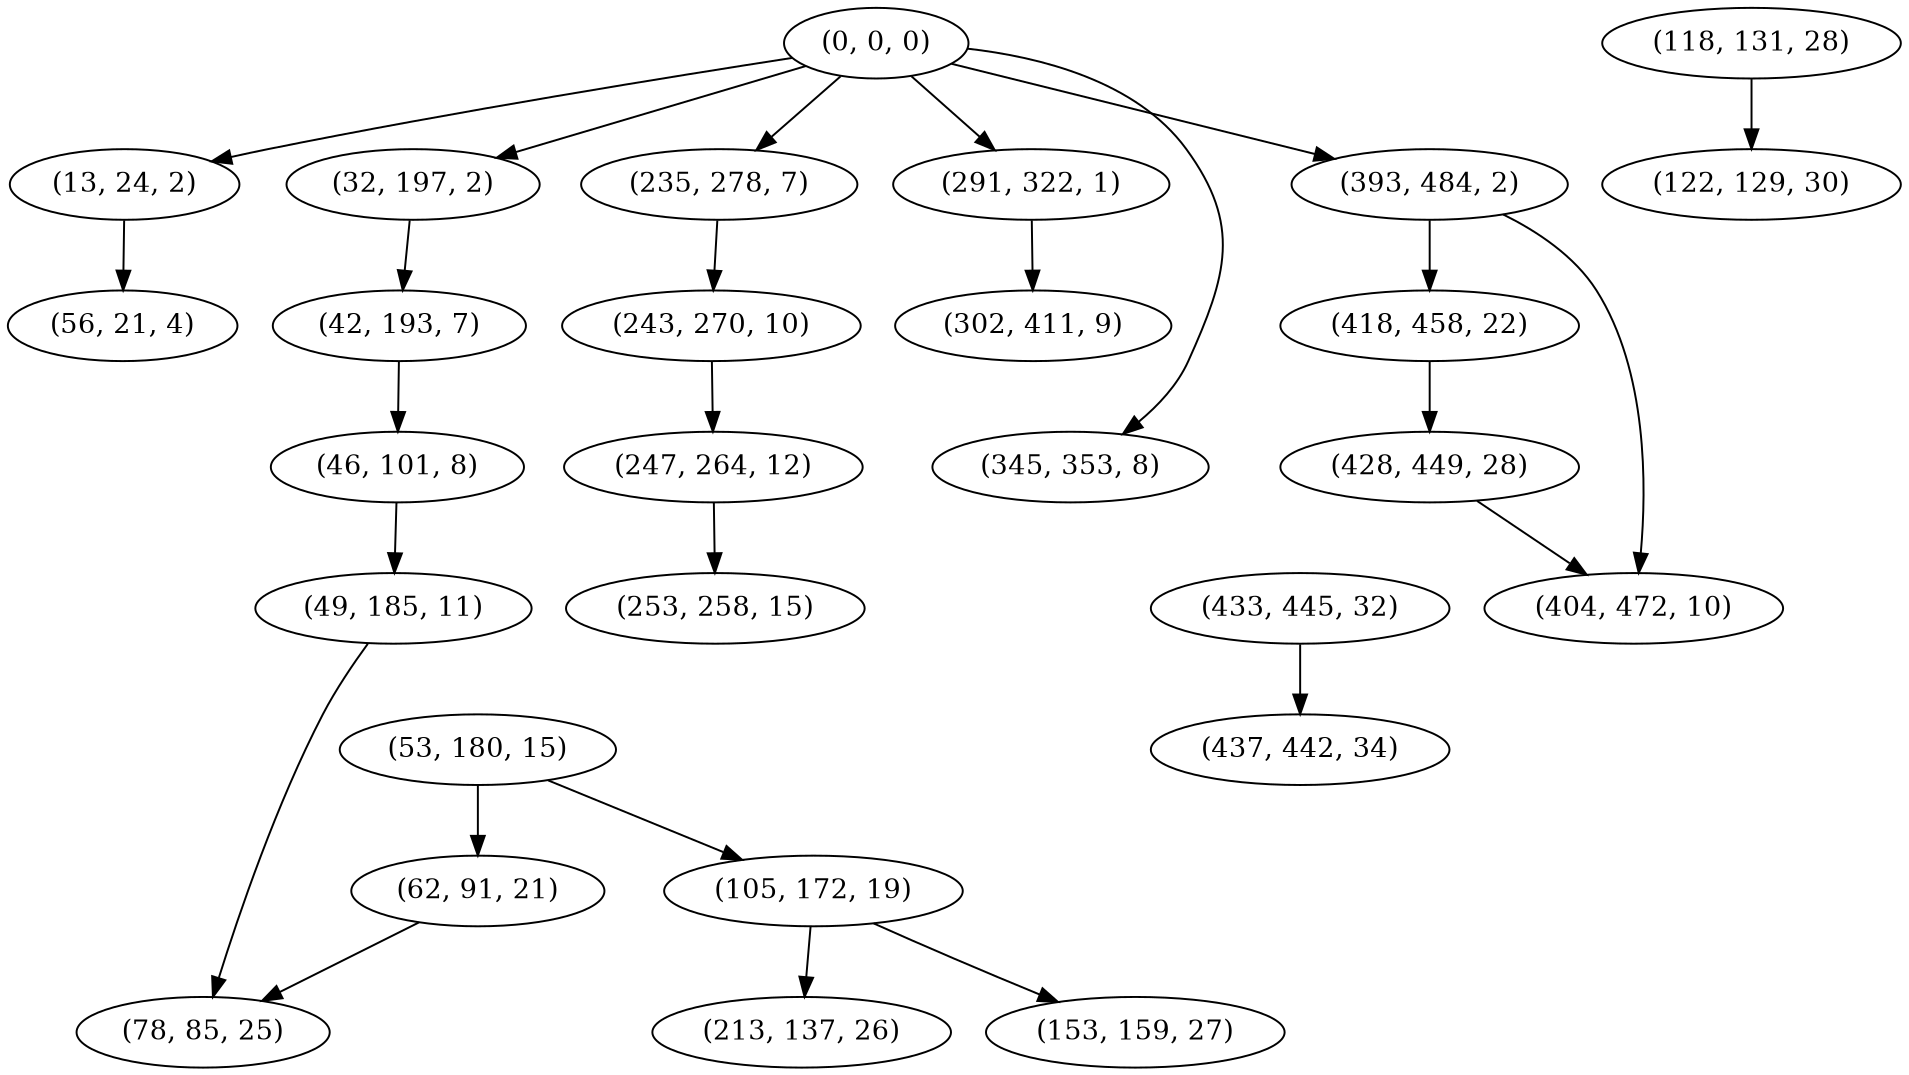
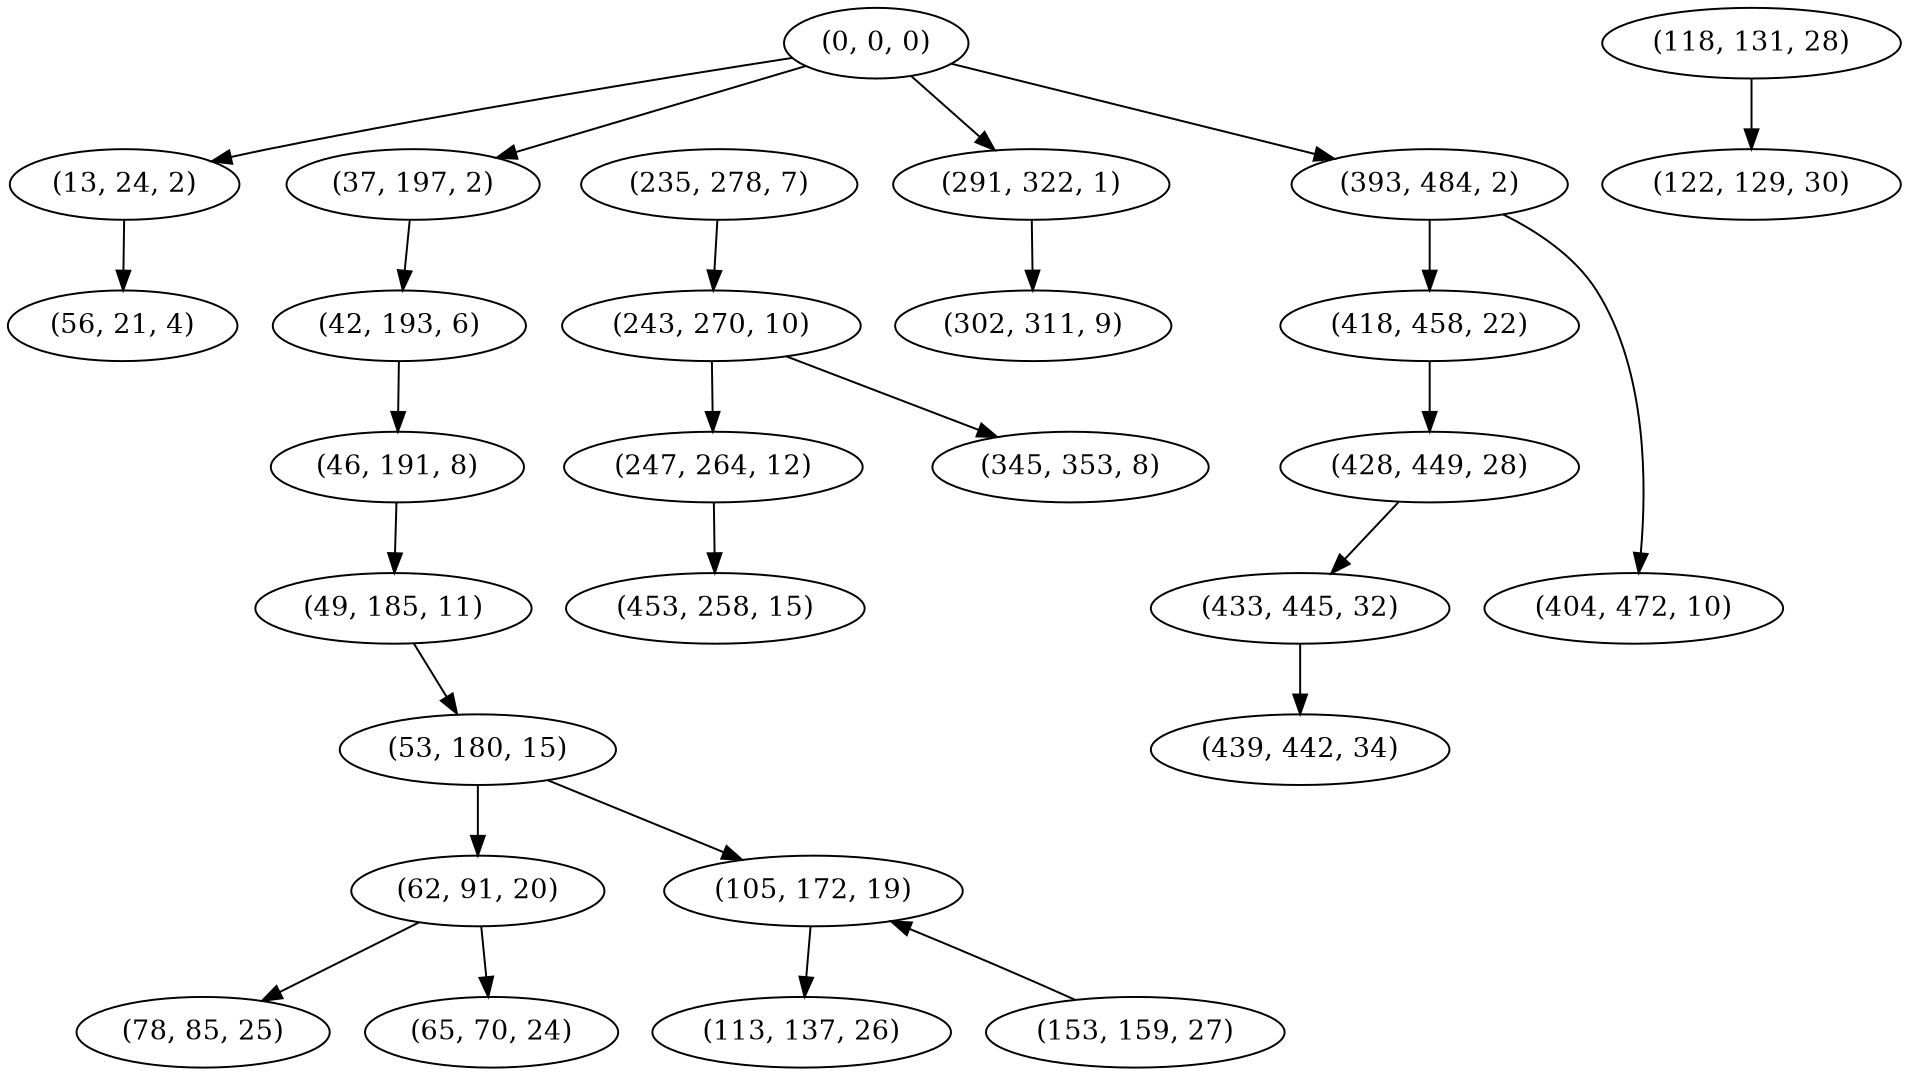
(806, 107) -> none
(1202, 173) -> (883, 393)
(413, 184) -> (413, 184)
(399, 326) -> (399, 326)
(1033, 326) -> (1033, 326)
(397, 467) -> (397, 467)
(1523, 532) -> (1372, 531)
(715, 608) -> (715, 608)
(1300, 750) -> (1300, 750)
(281, 805) -> (430, 670)
(478, 891) -> (478, 891)
(956, 960) -> (993, 964)
none -> (492, 1032)
(802, 1032) -> (802, 1032)
